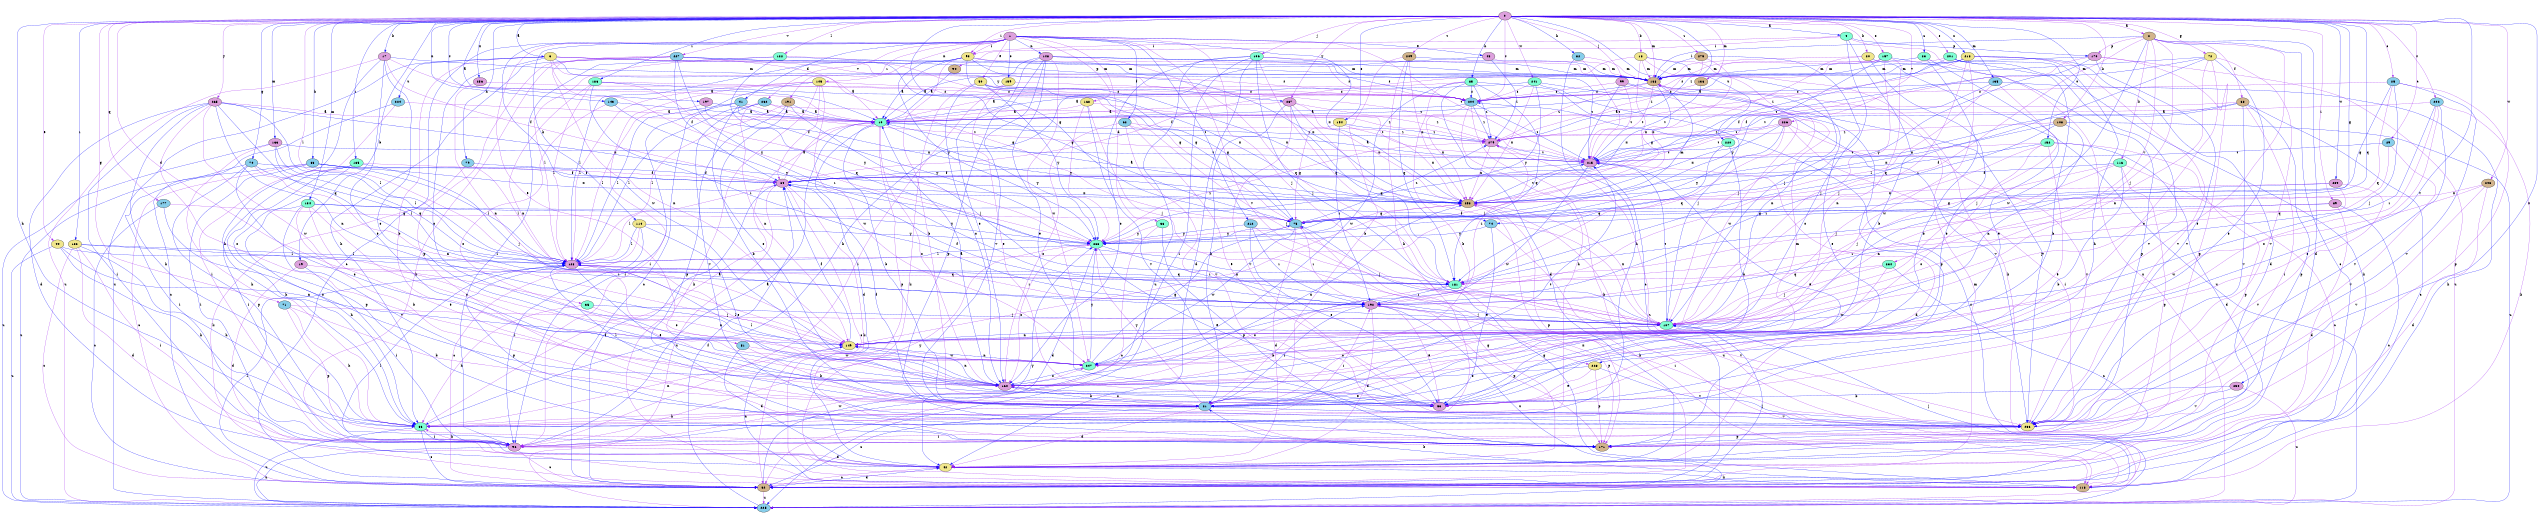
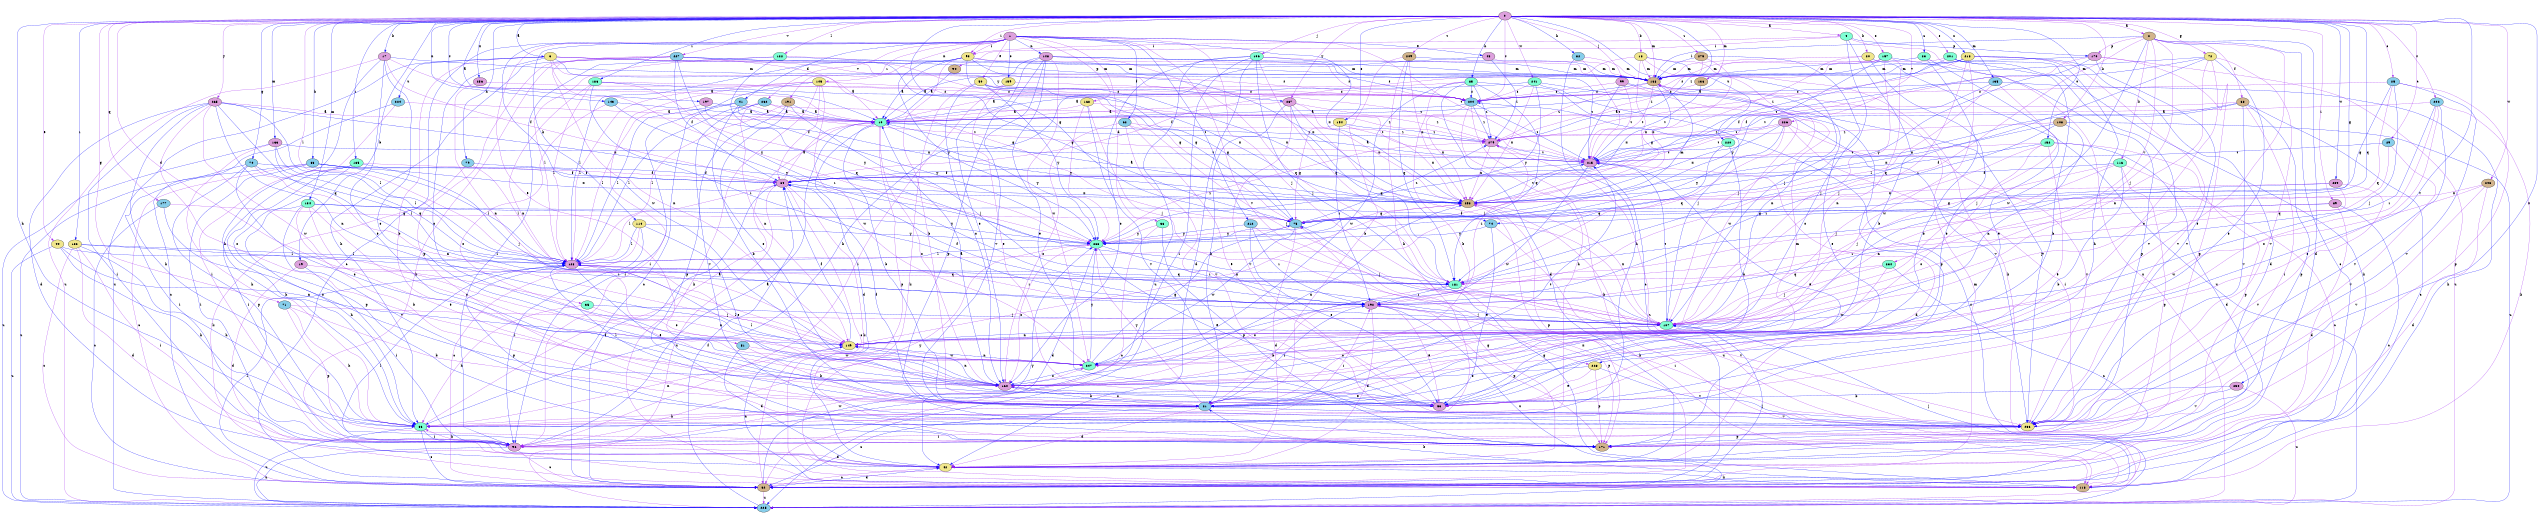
(1708, 23) -> (1708, 23)
(1318, 276) -> none
